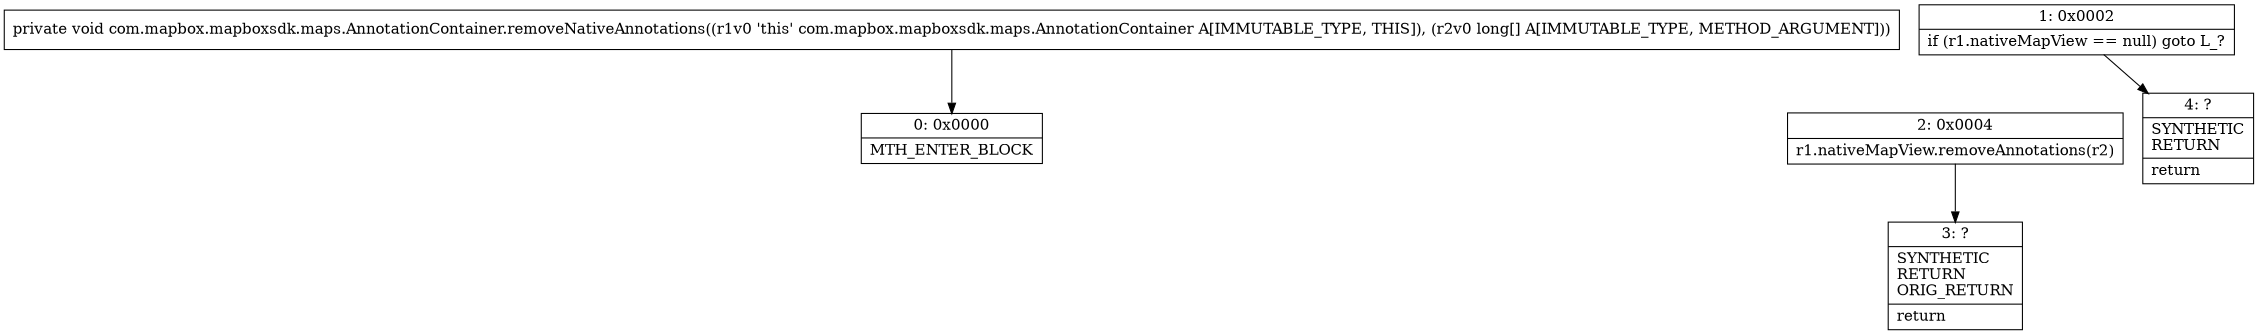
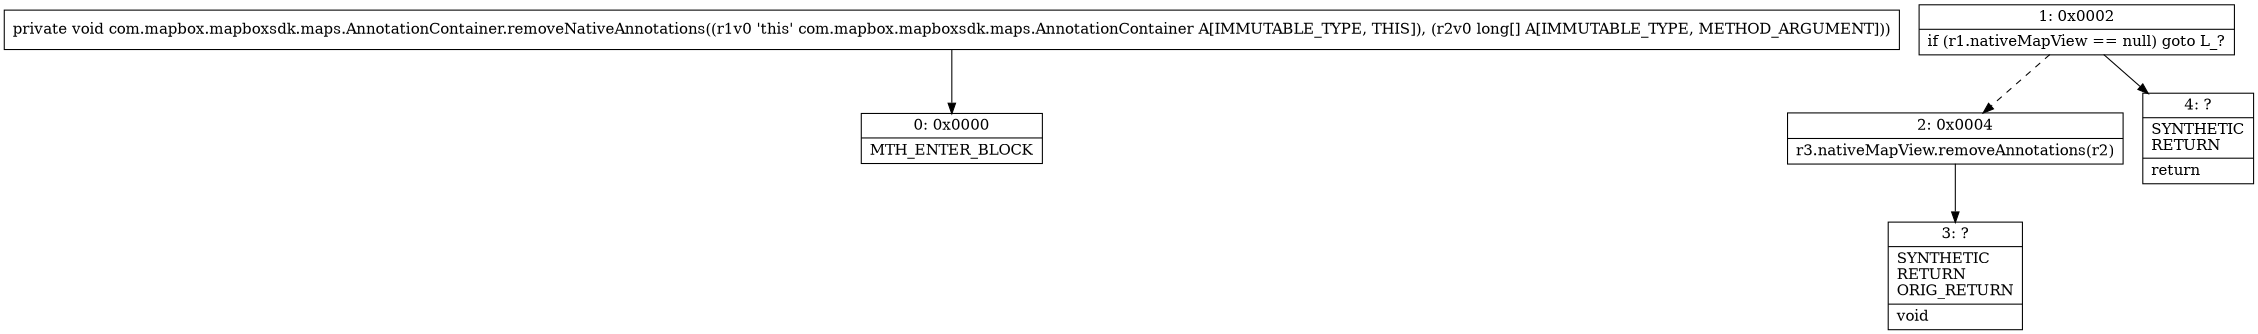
none -> (2021, 80)
(1955, 151) -> (1955, 151)
(1921, 316) -> (1913, 316)
